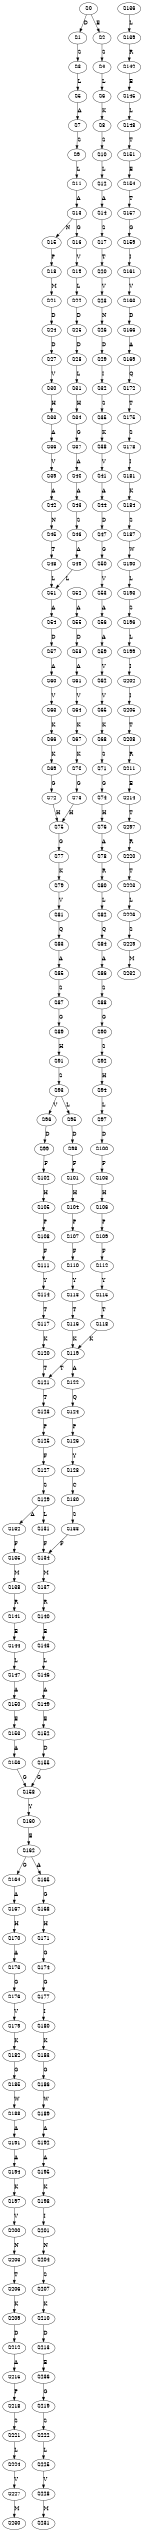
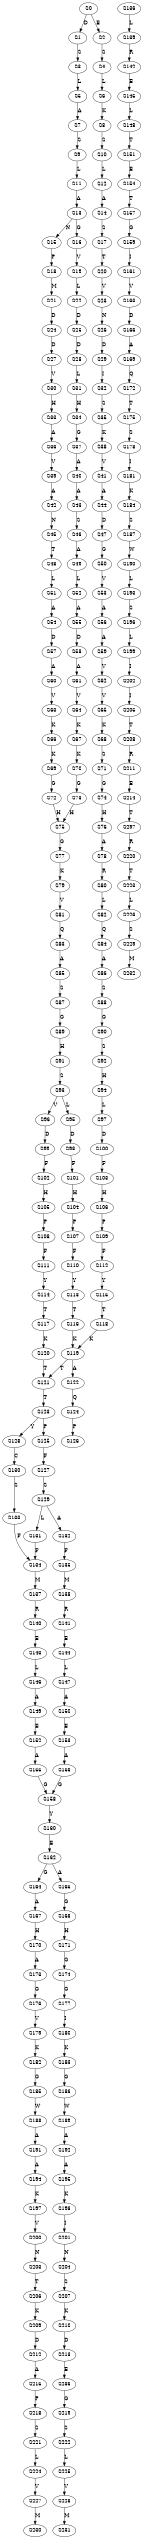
(65, 578) -> (77, 577)
(73, 1455) -> (30, 1426)
(46, 1749) -> (37, 1756)
